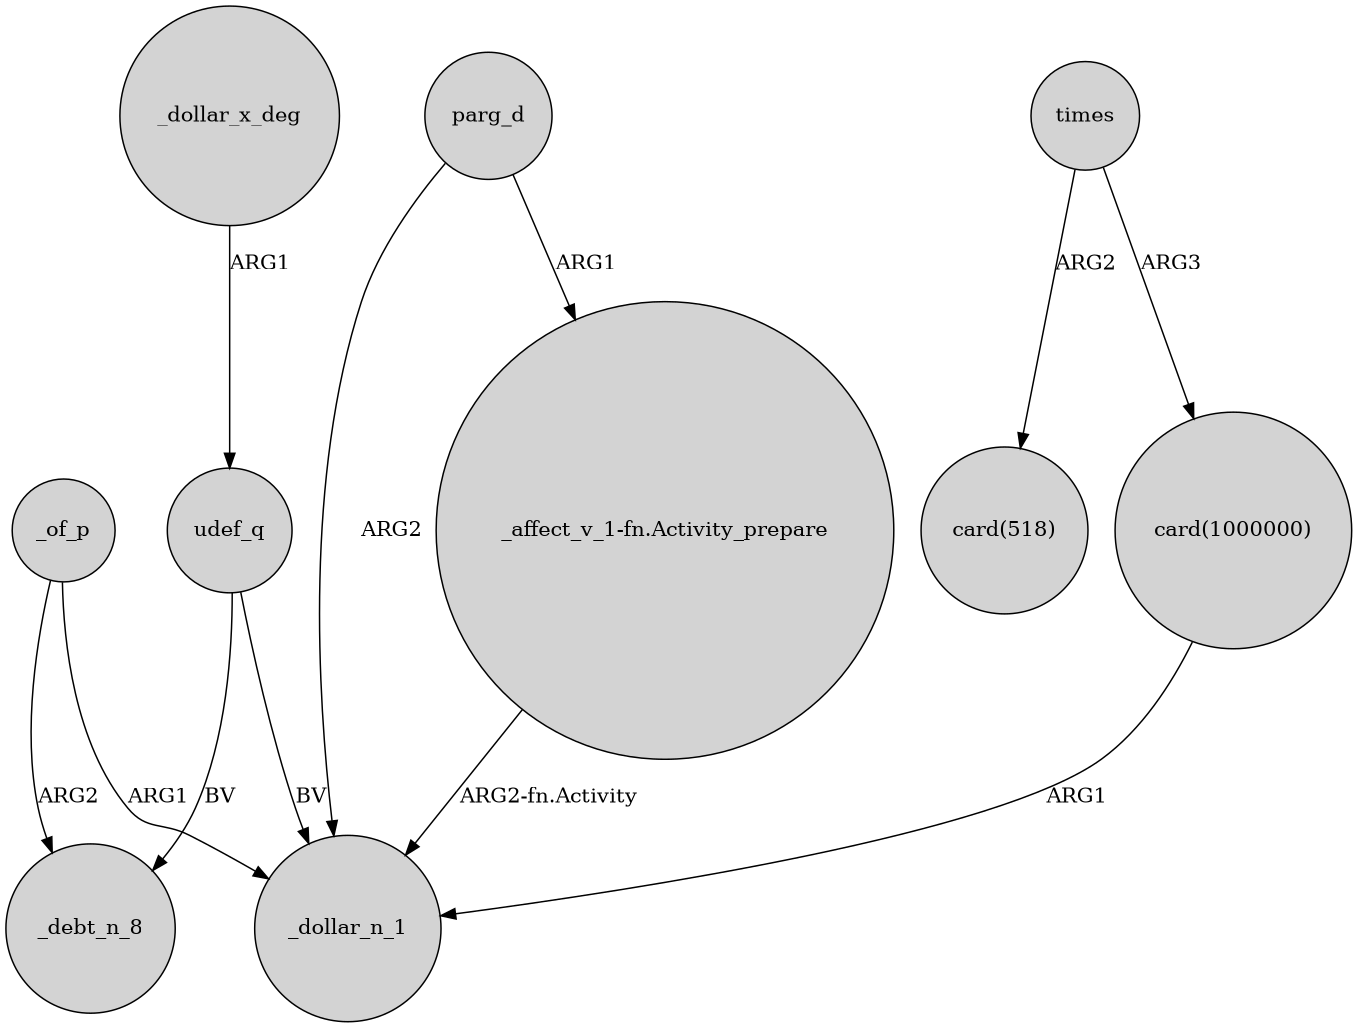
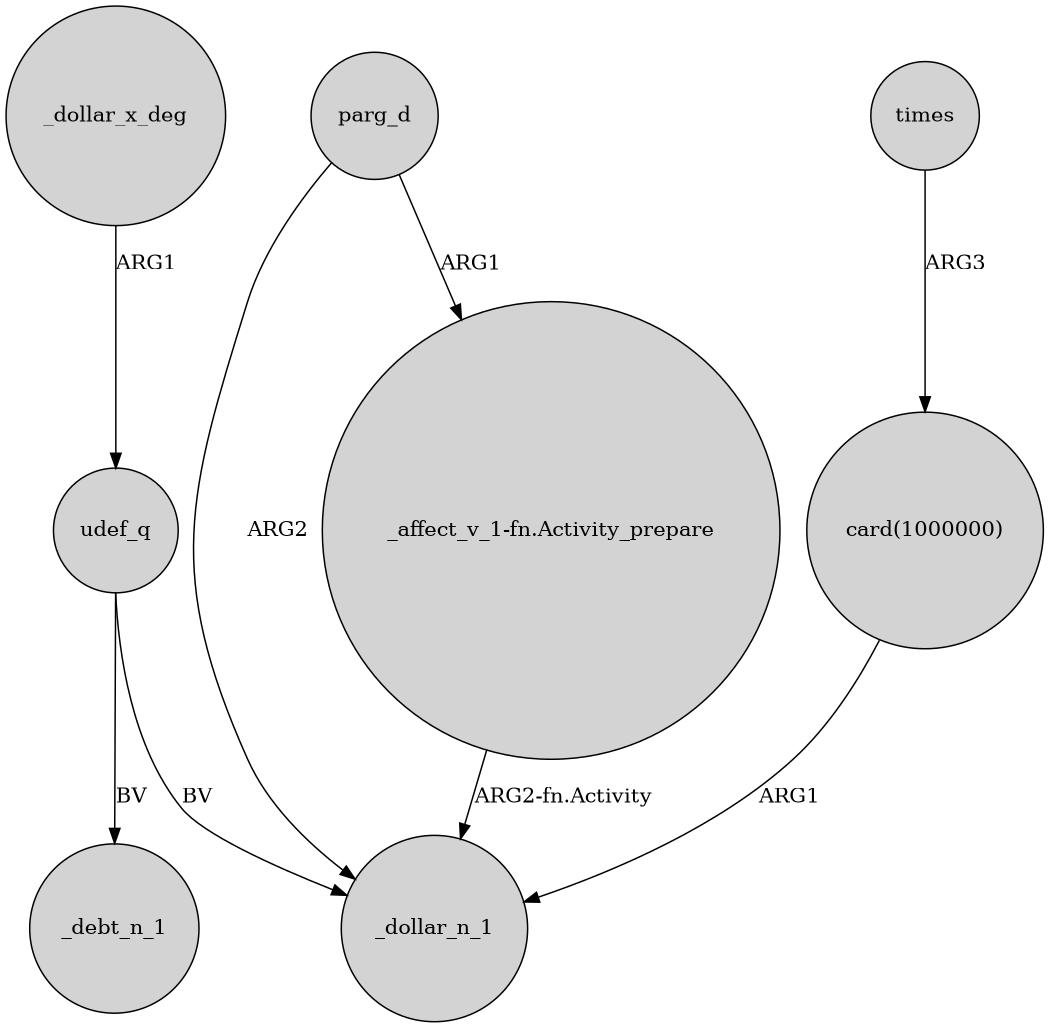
(64, 530) -> none
(1005, 530) -> none
(91, 929) -> (114, 929)
